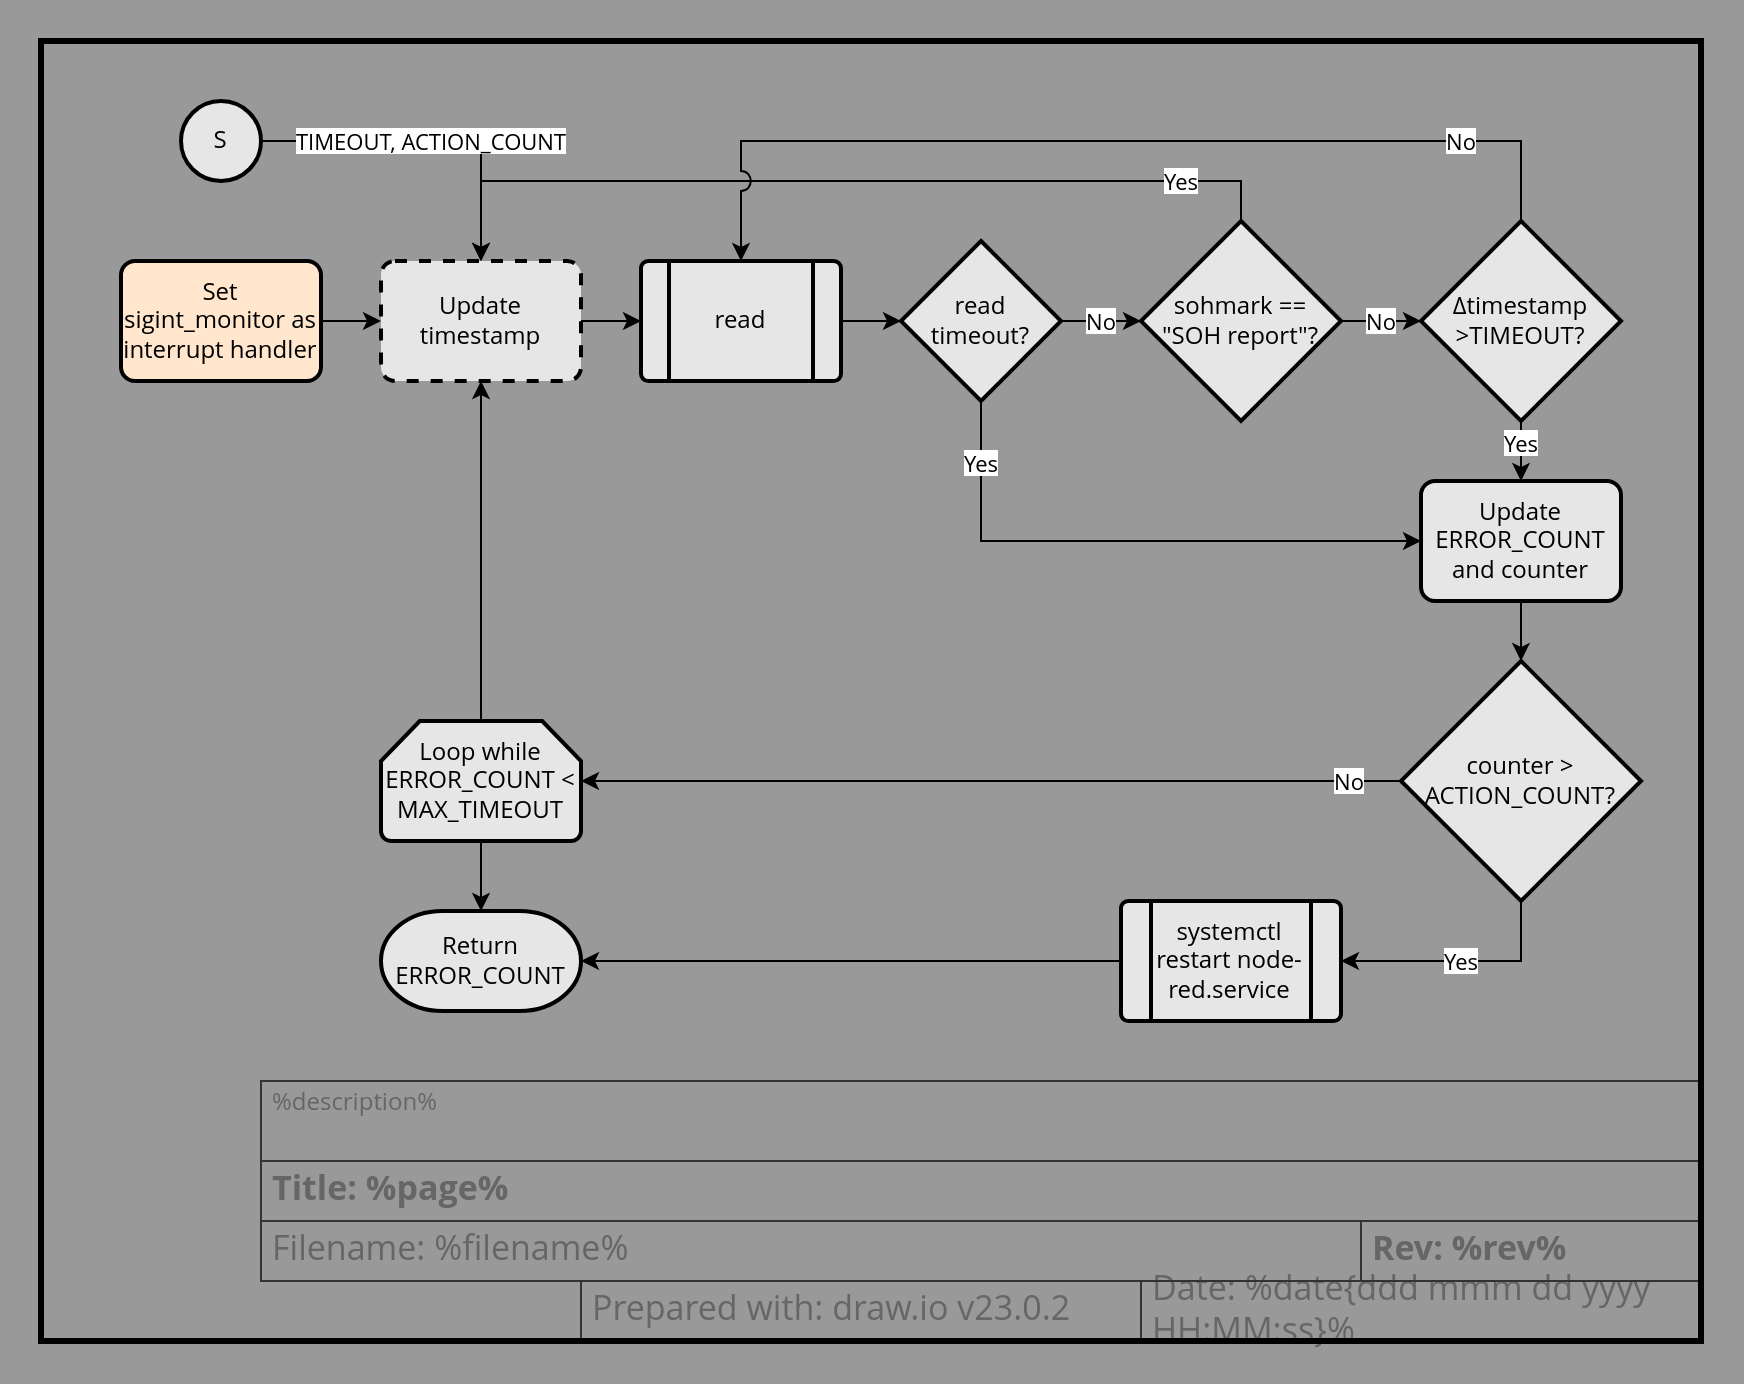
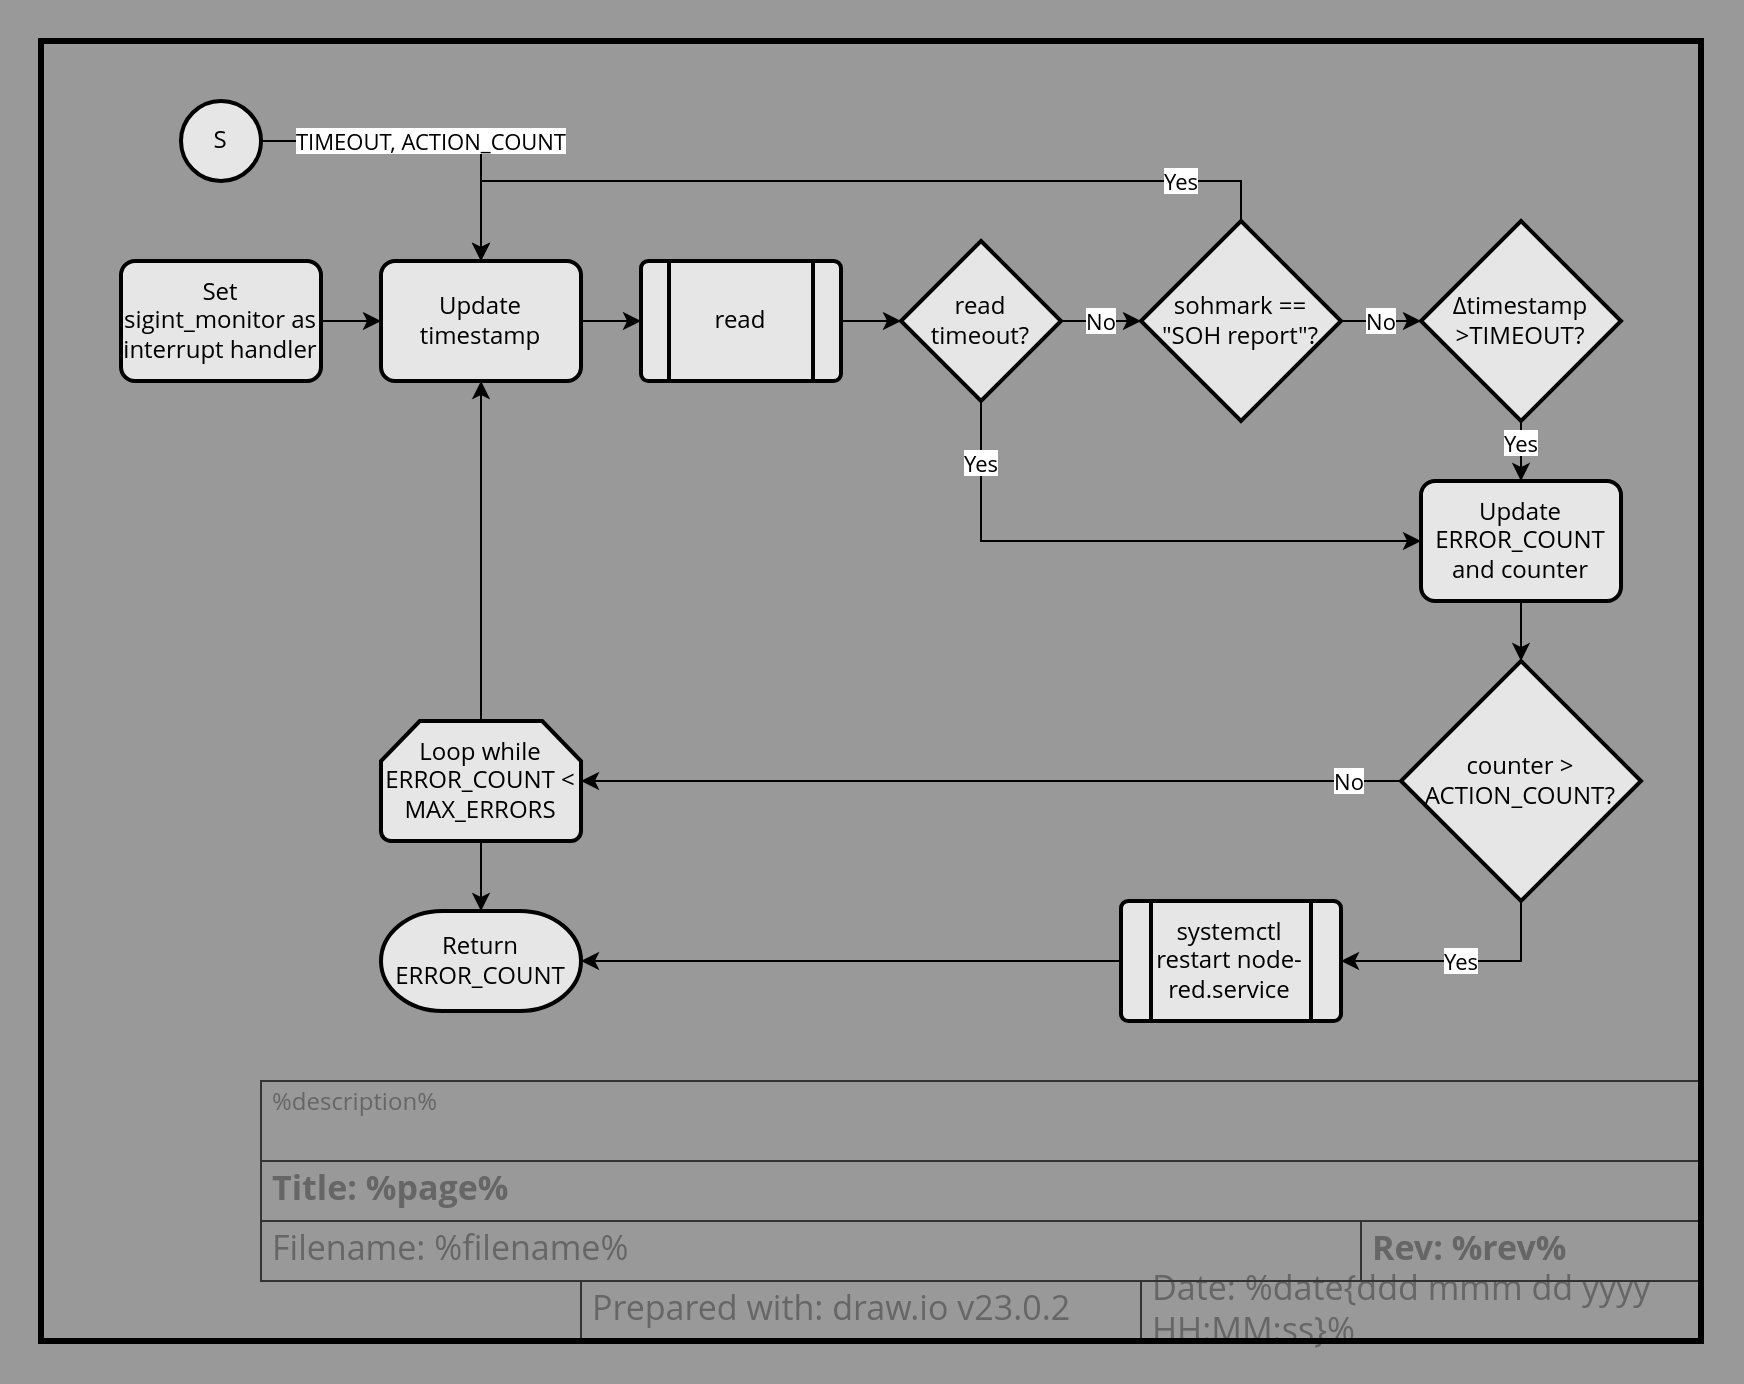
(1115, 141) -> none
(221, 321) -> (221, 321)
(481, 321) -> (481, 321)
(481, 781) -> (481, 781)
